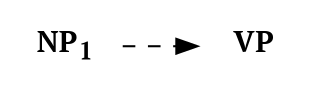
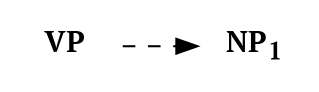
(149, 46) -> (149, 46)
